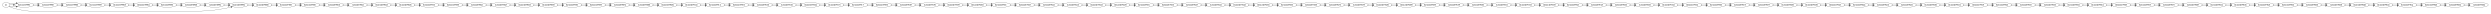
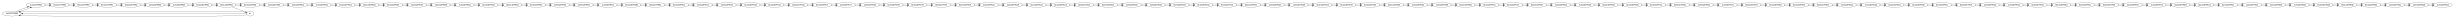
(2479, 5) -> none
(120, 11) -> (239, 9)
